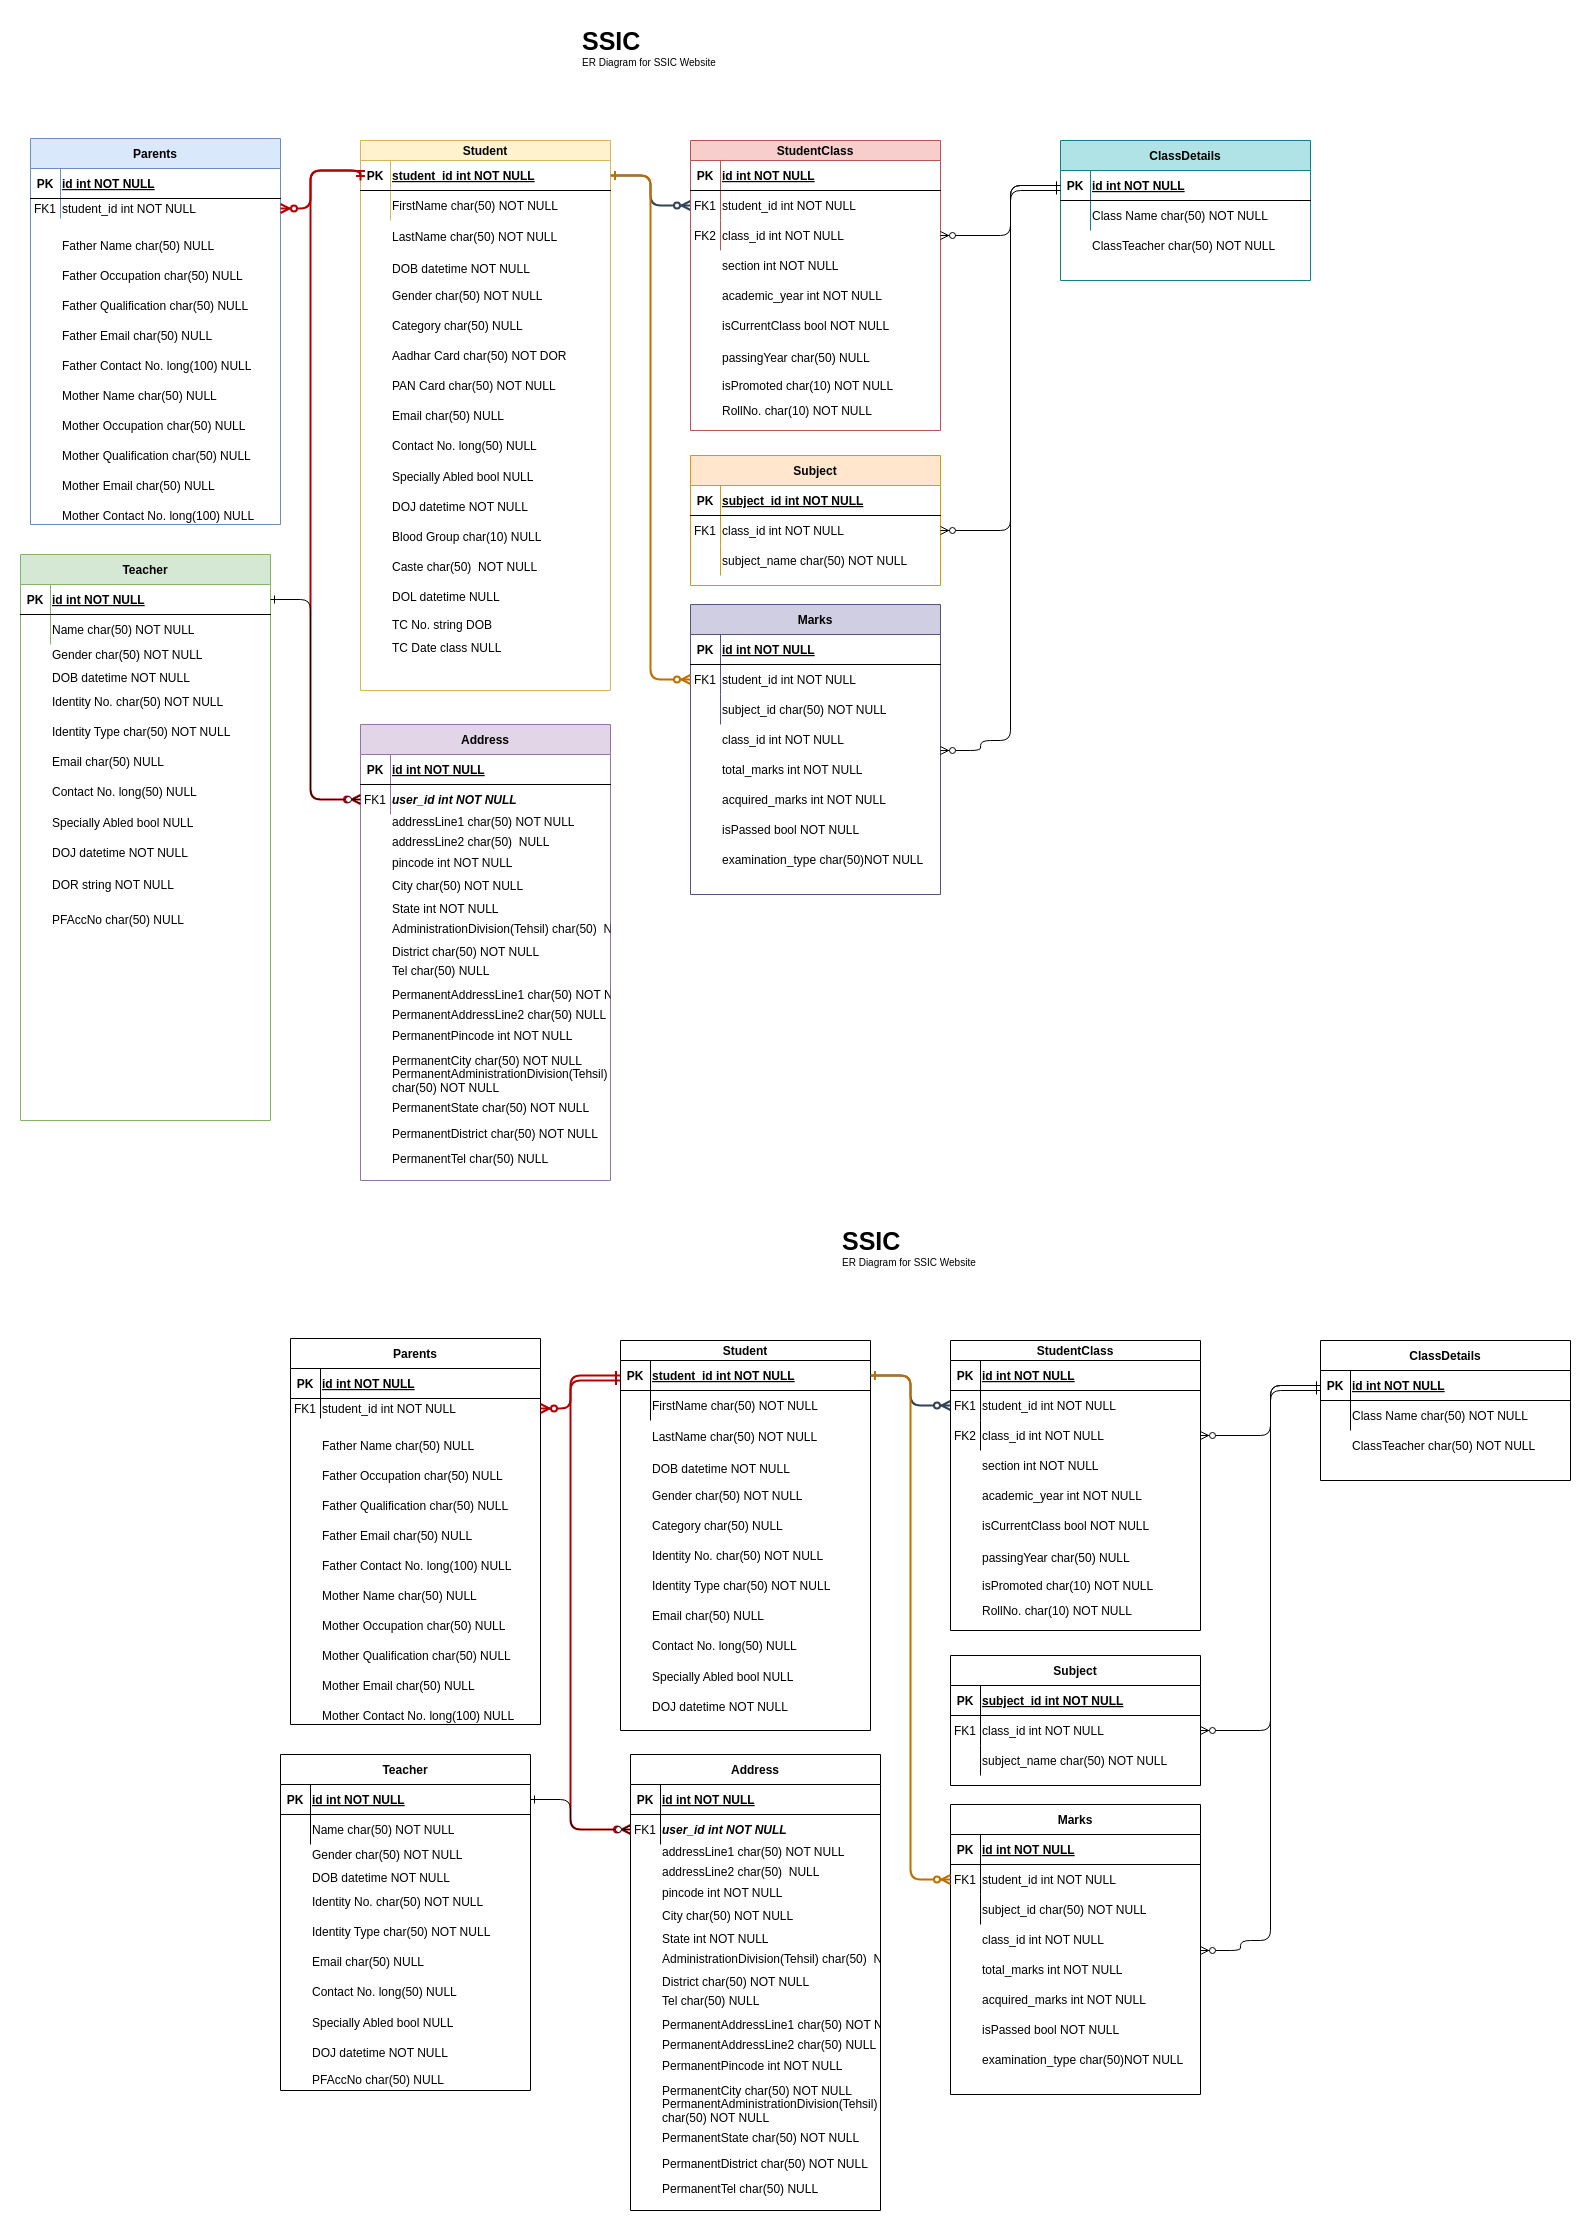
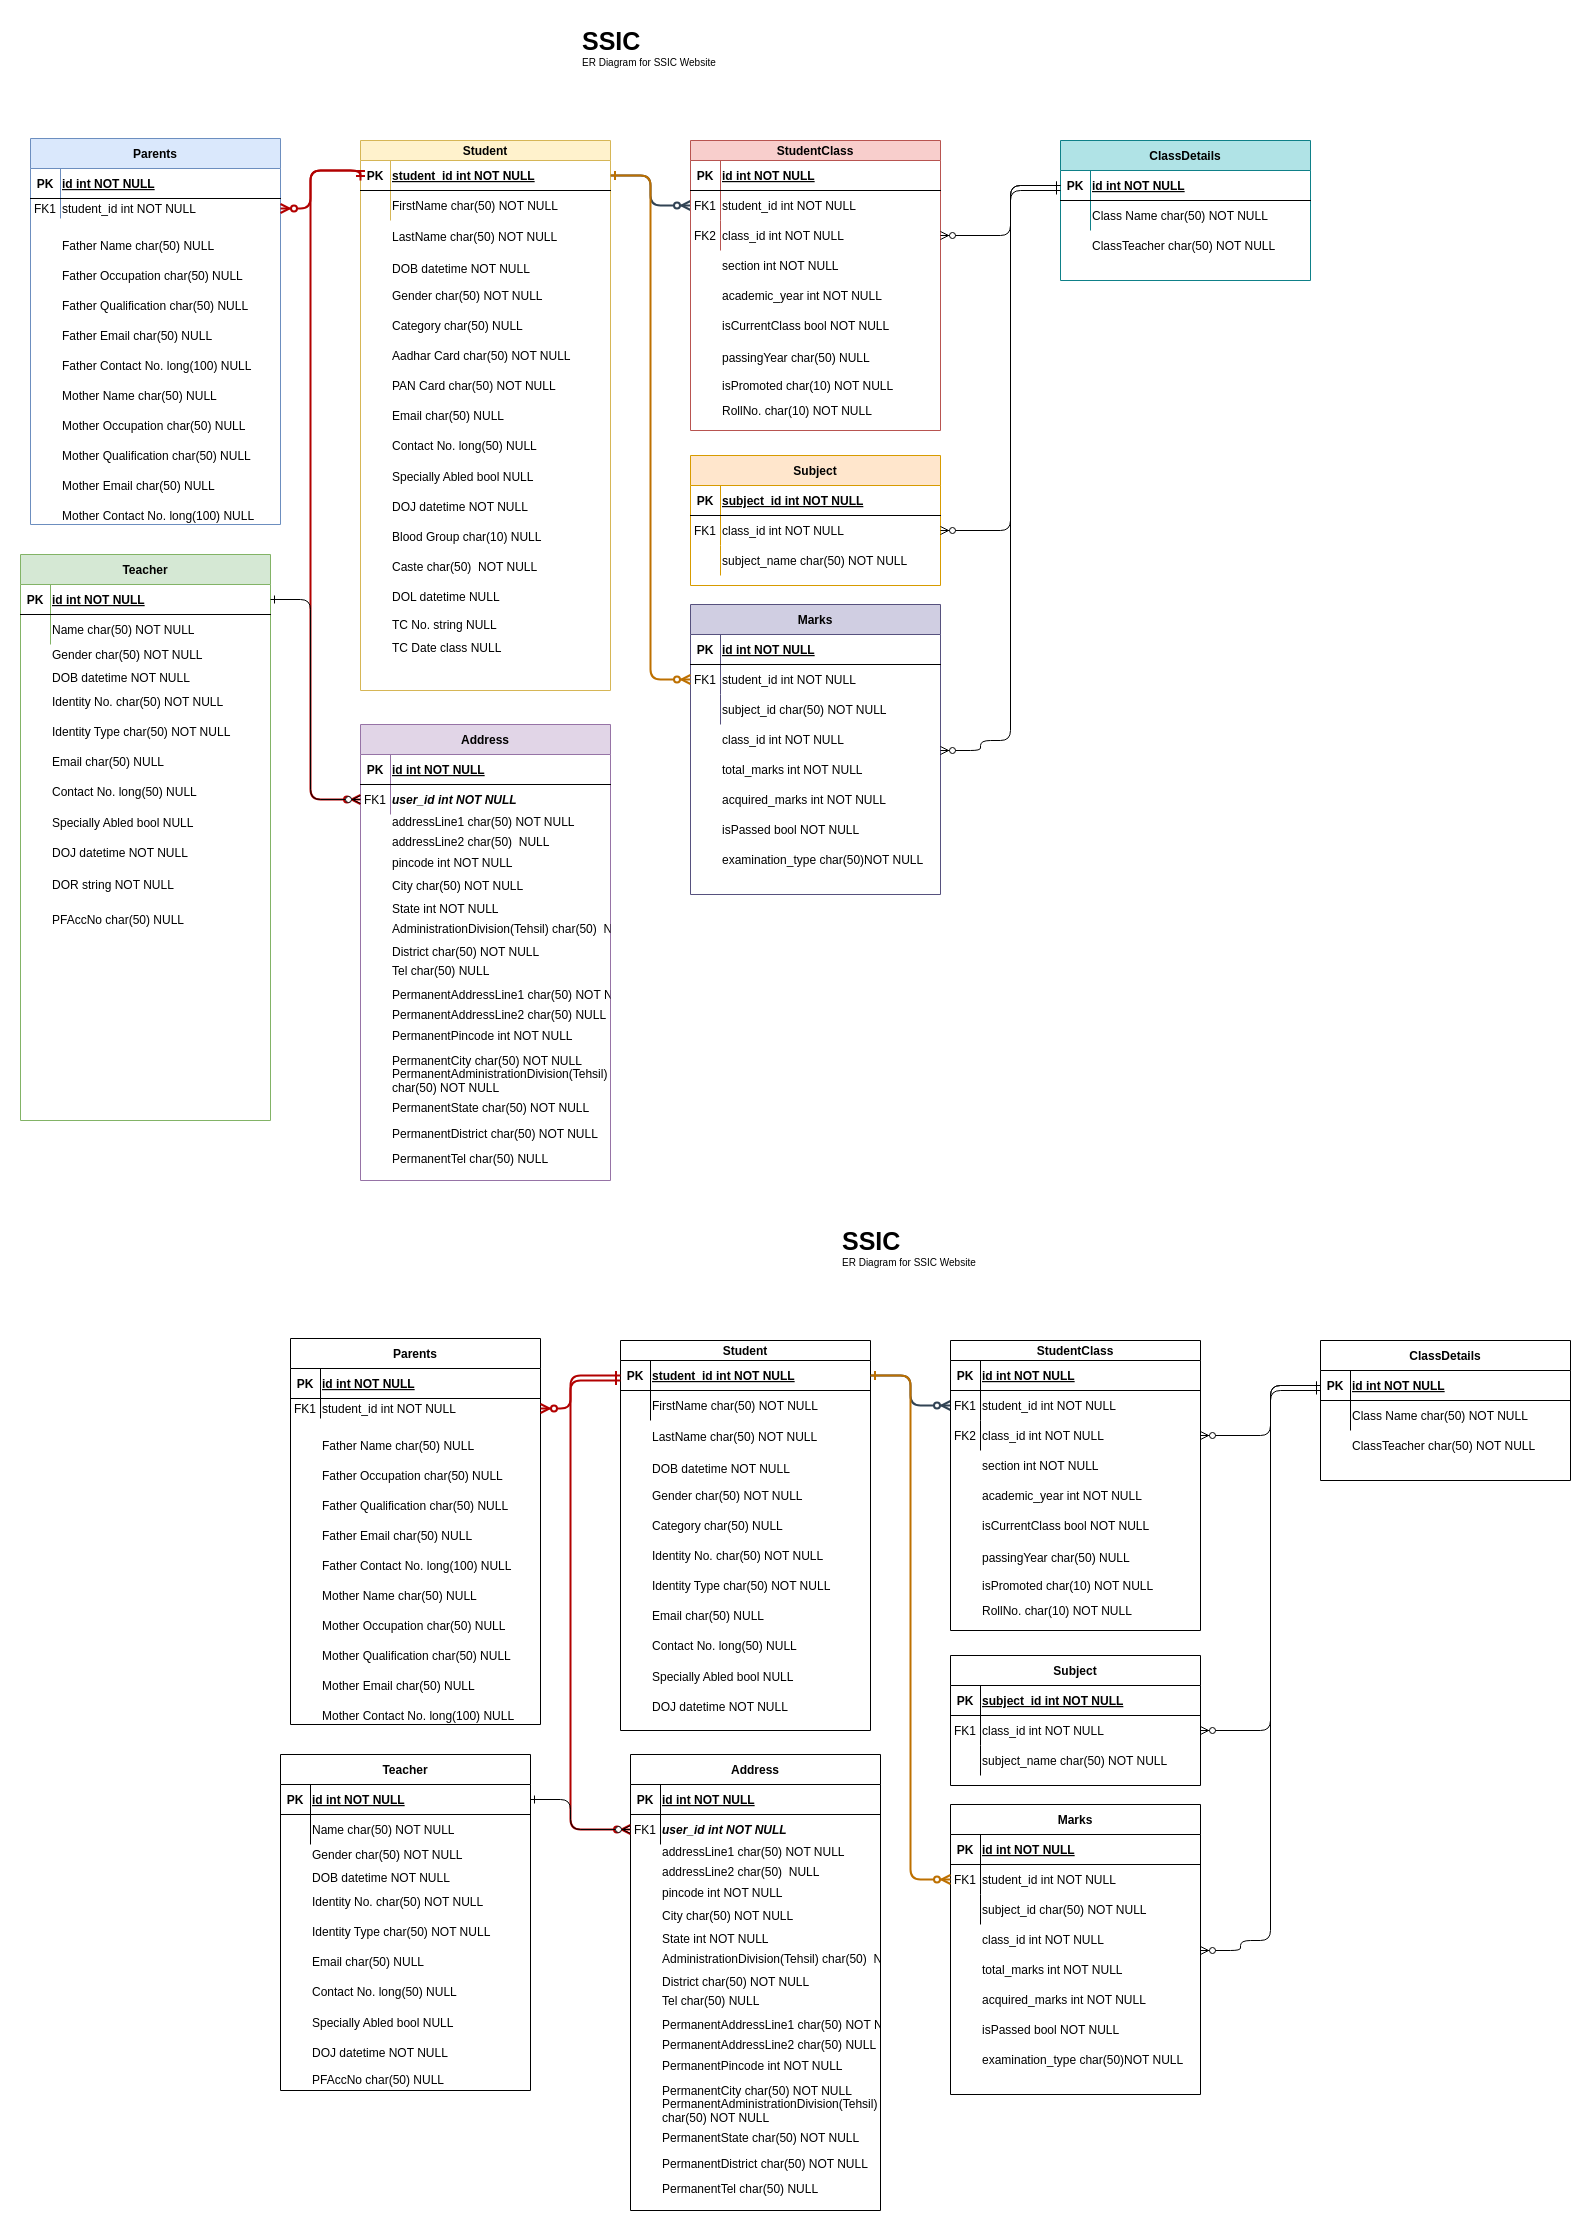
(480, 356) -> (483, 356)
(441, 625) -> (445, 625)
